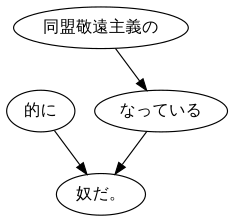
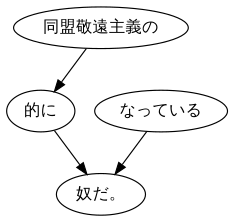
(128, 65) -> (74, 65)
